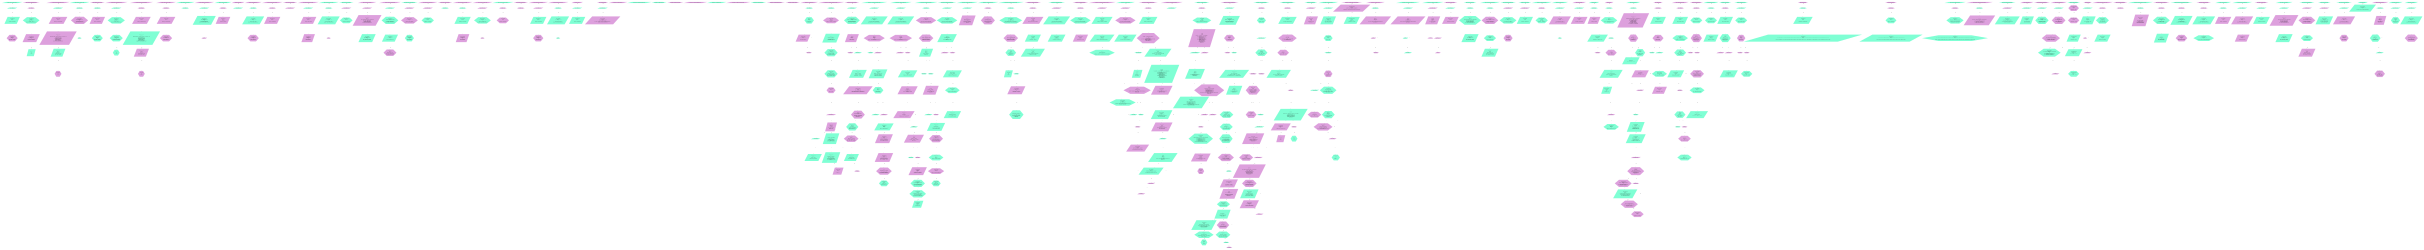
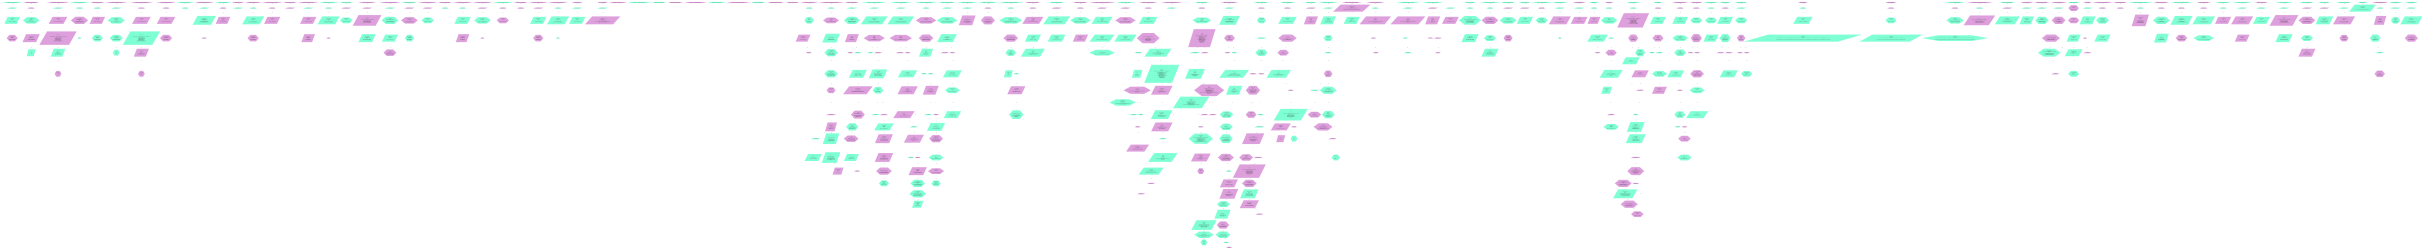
(1450, 3) -> none
(1658, 3) -> (1658, 3)
